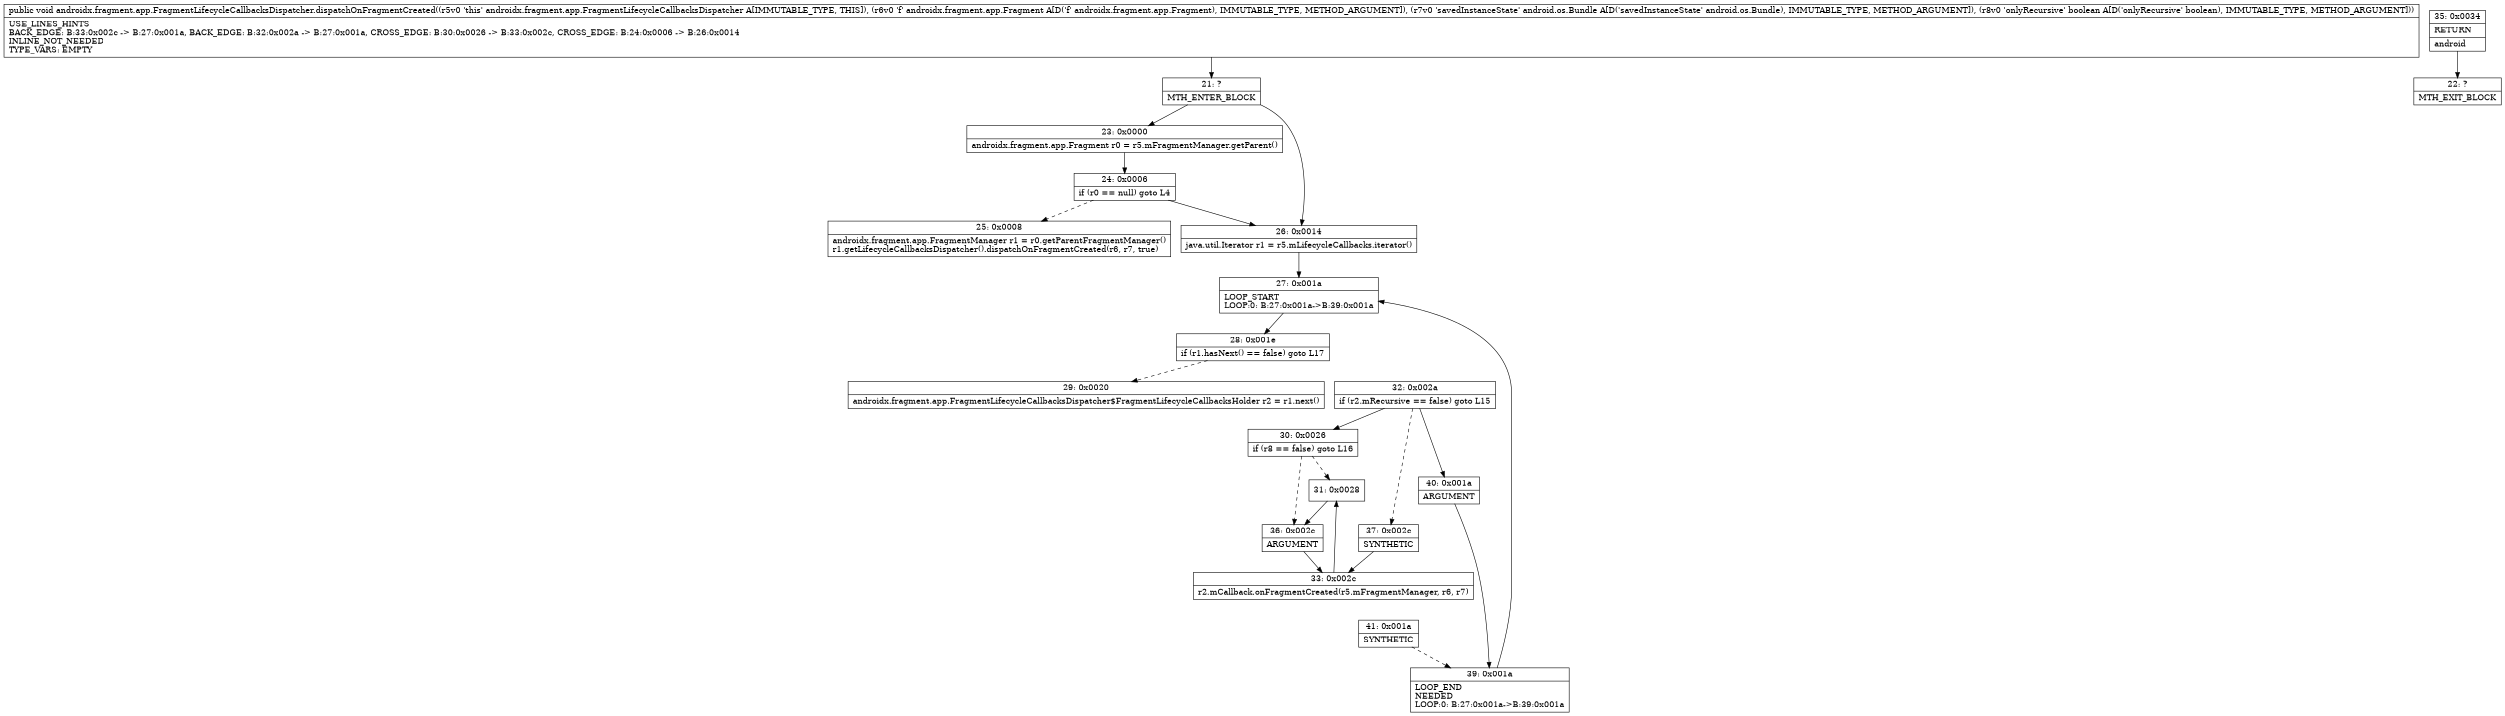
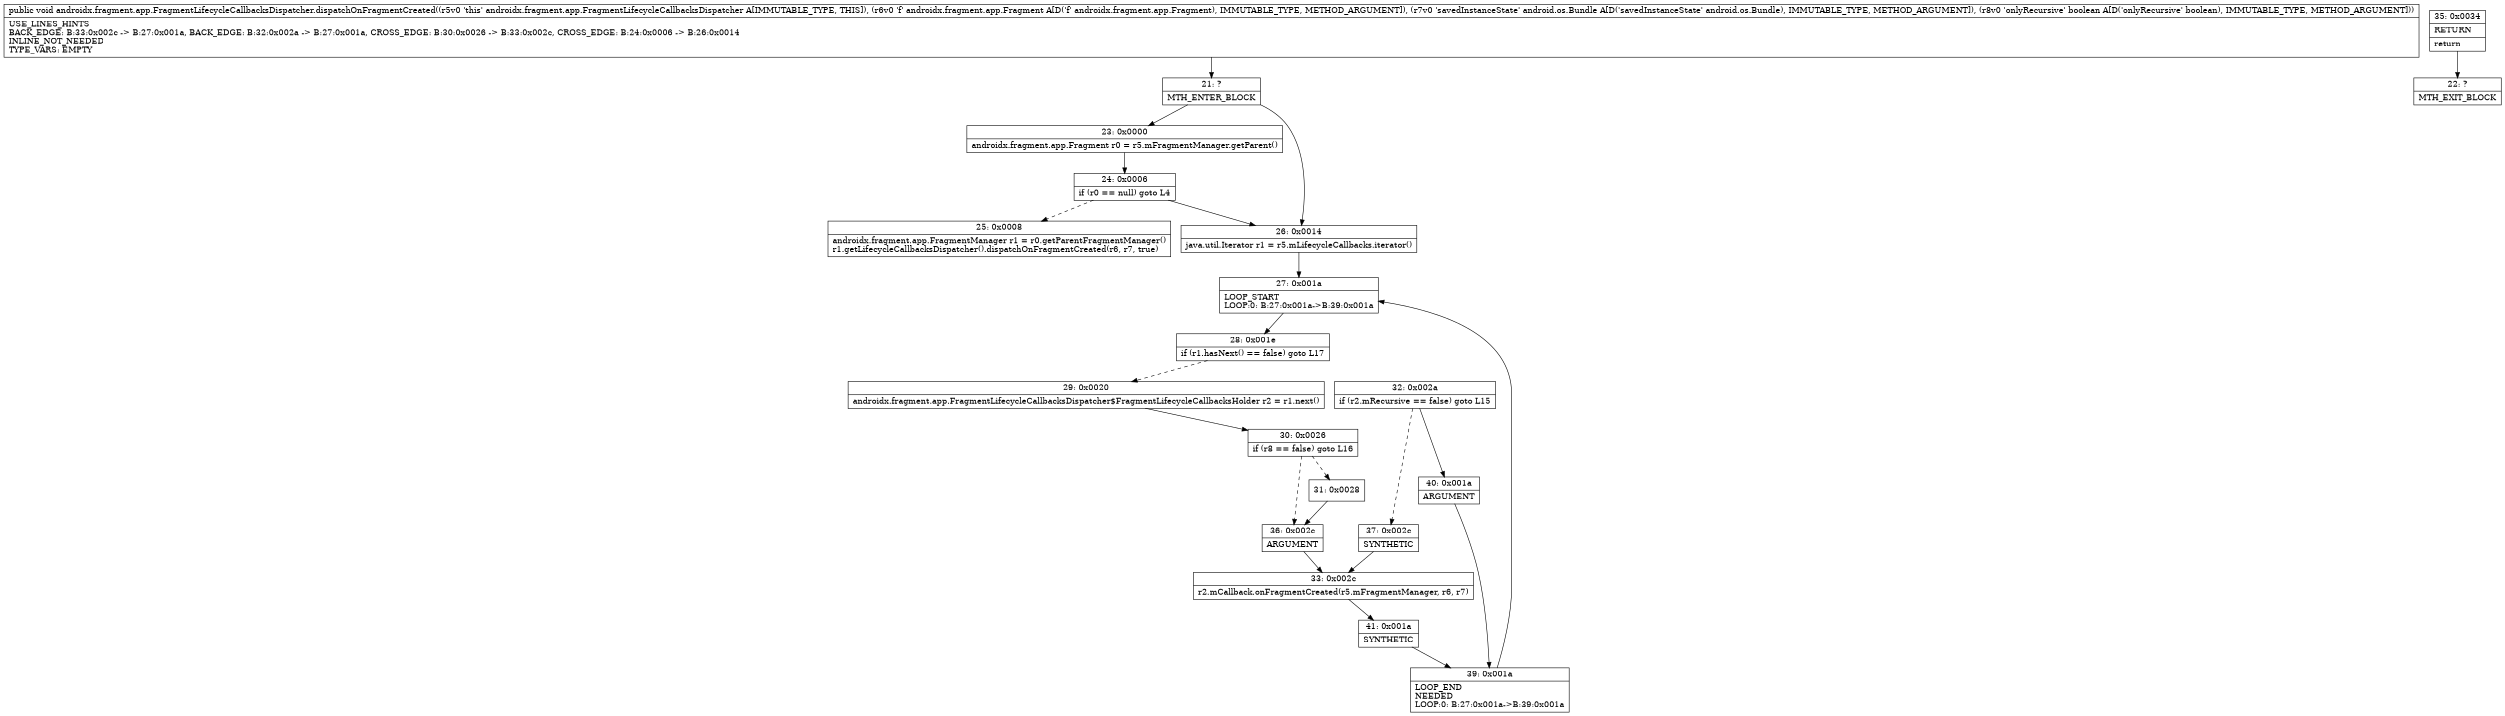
(2450, 44) -> (2447, 44)
(1362, 418) -> (1194, 419)
(1335, 540) -> (1359, 608)
(1429, 656) -> (1429, 656)
